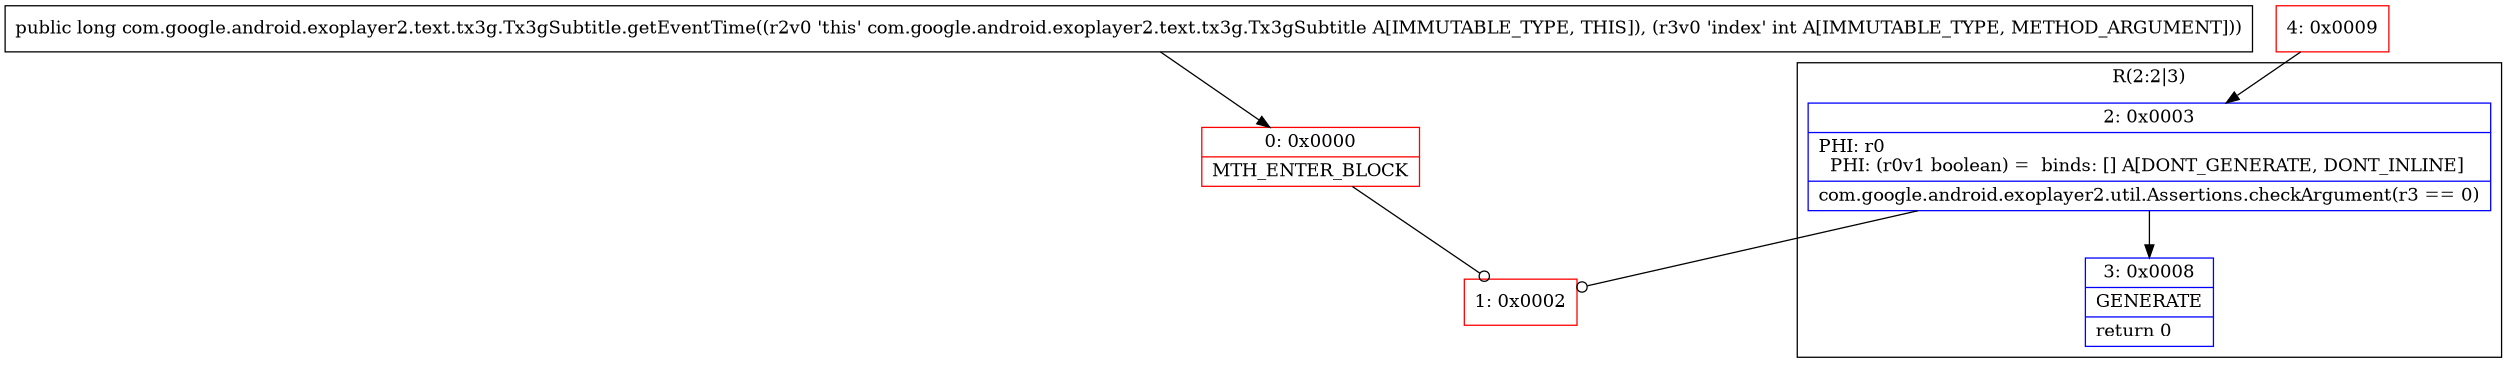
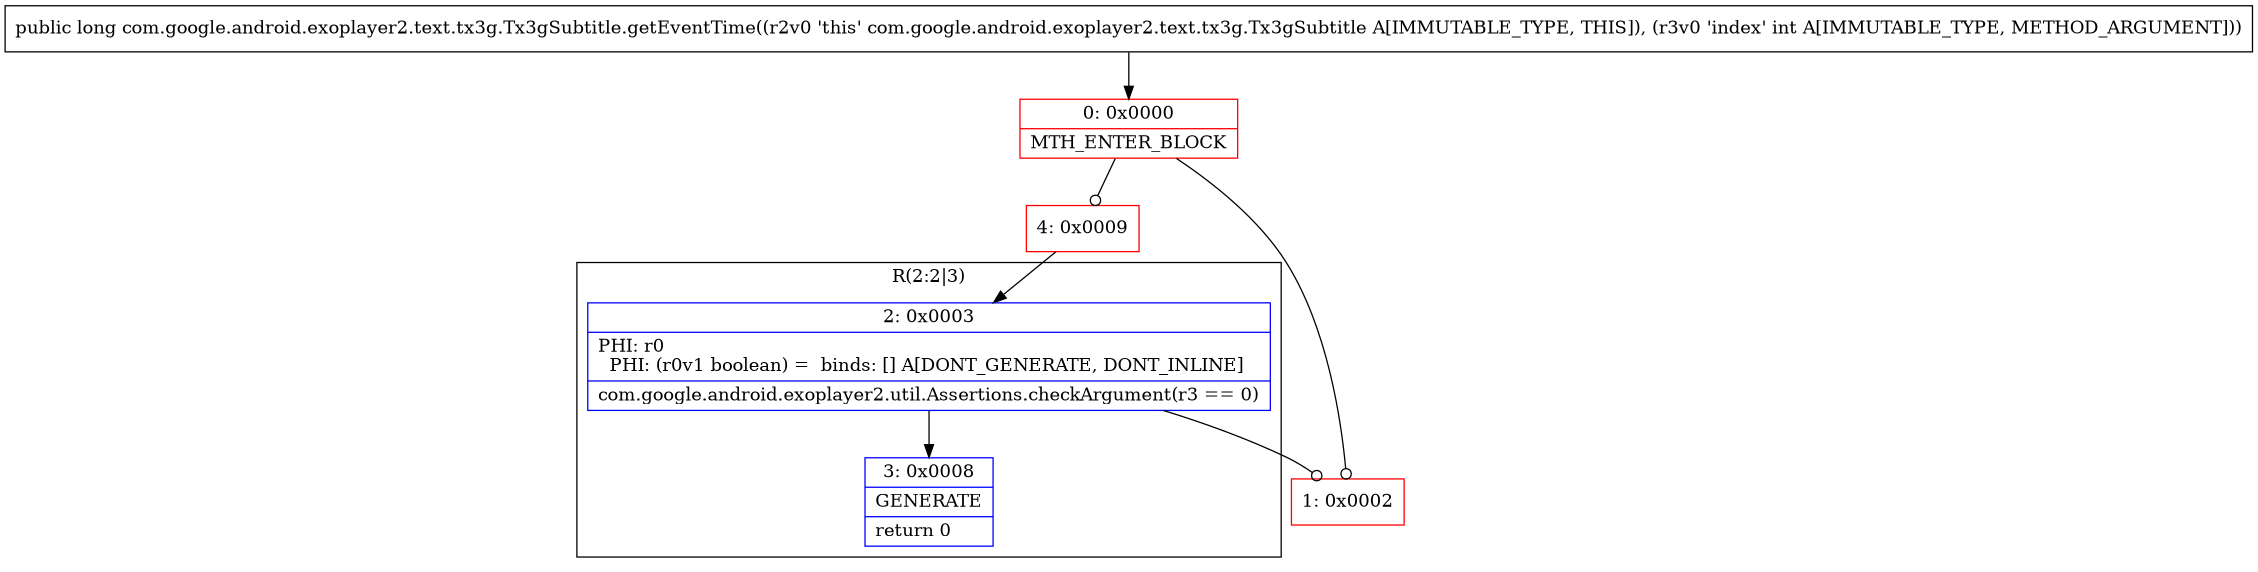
none -> (1107, 177)
